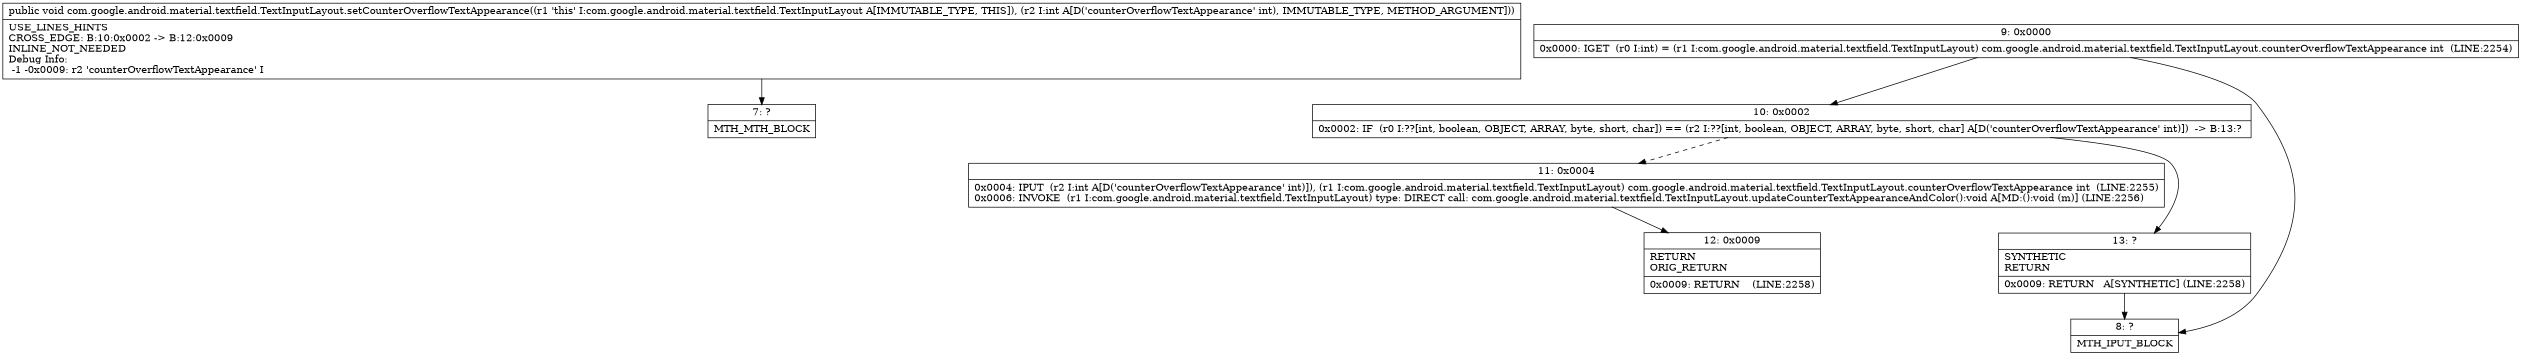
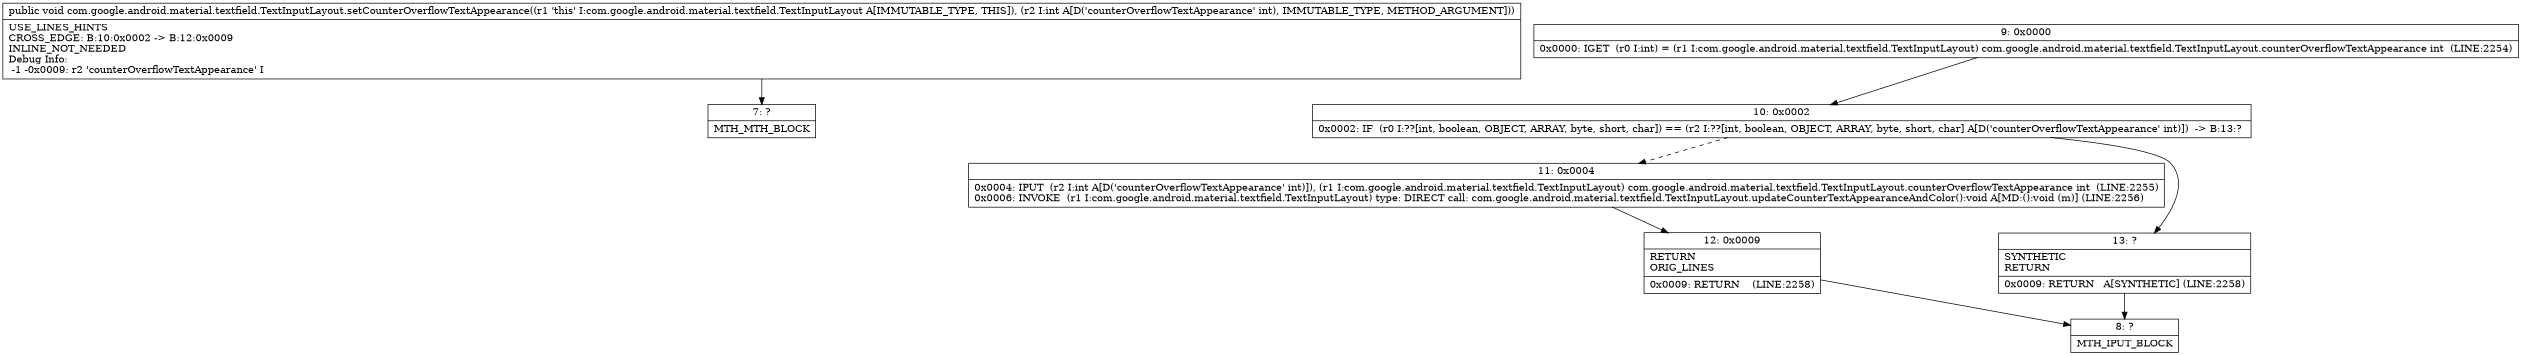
(2292, 172) -> (1942, 302)
(1689, 268) -> (1682, 268)
